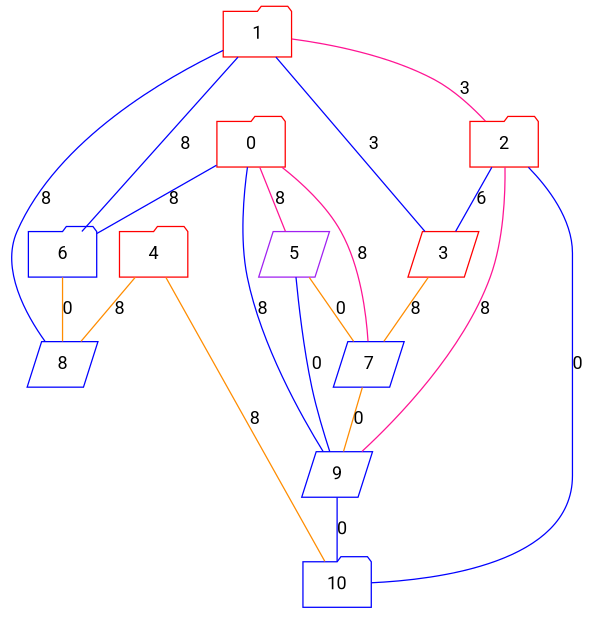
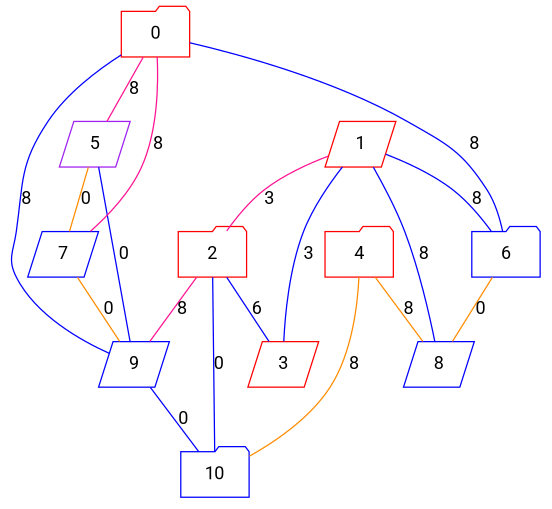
(257, 34) -> (360, 144)
(406, 309) -> none
